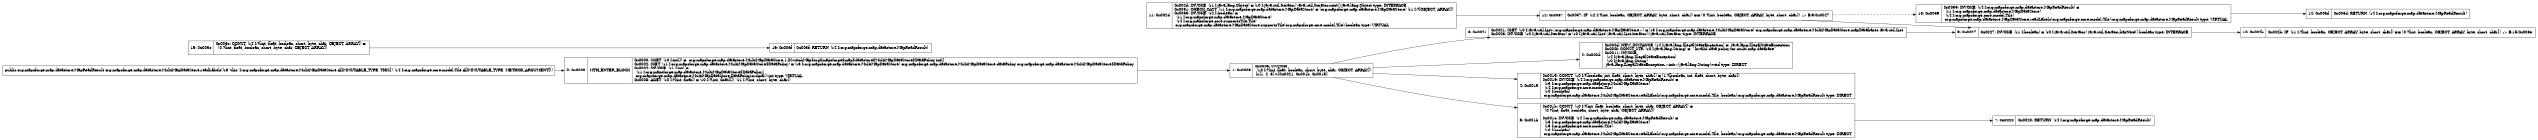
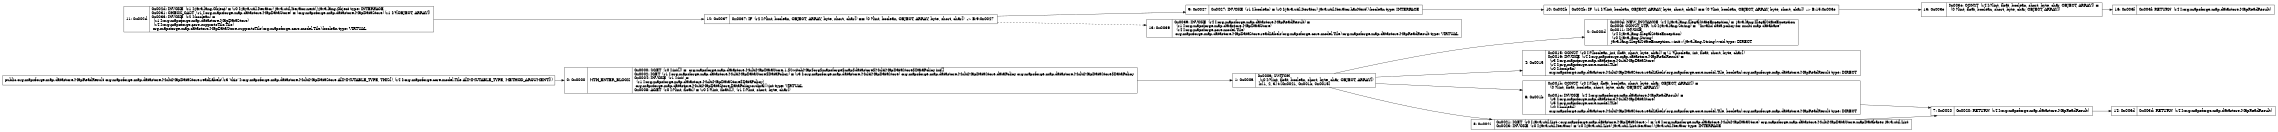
none -> (1879, 10)
(2267, 14) -> (2101, 111)
(1930, 32) -> (1895, 118)
